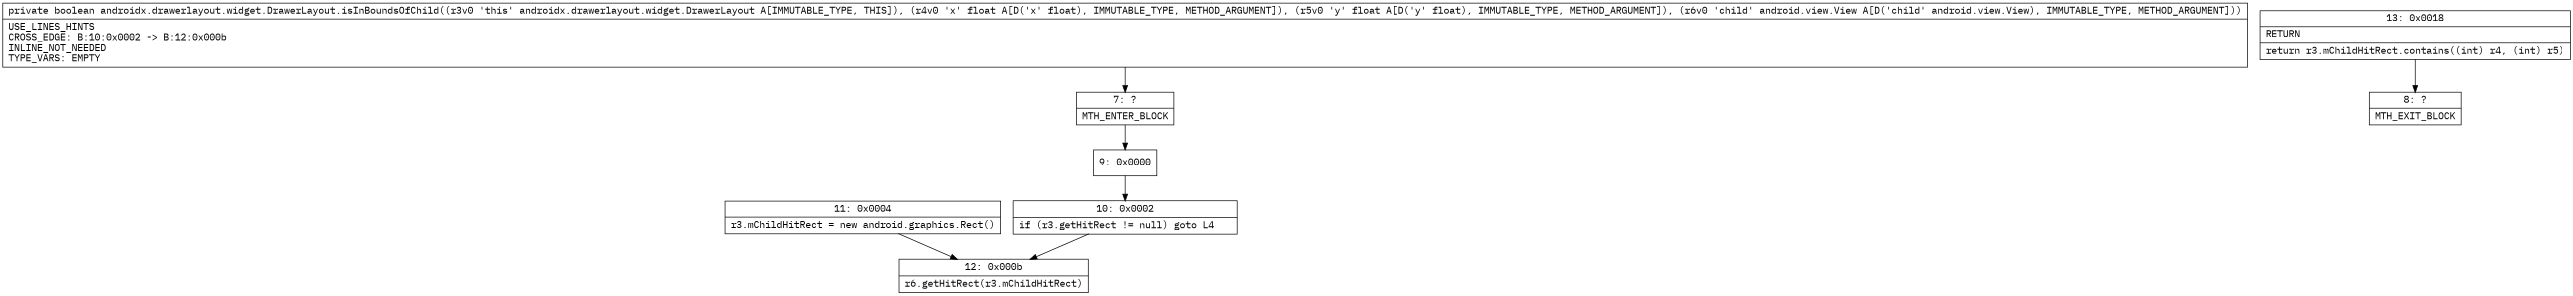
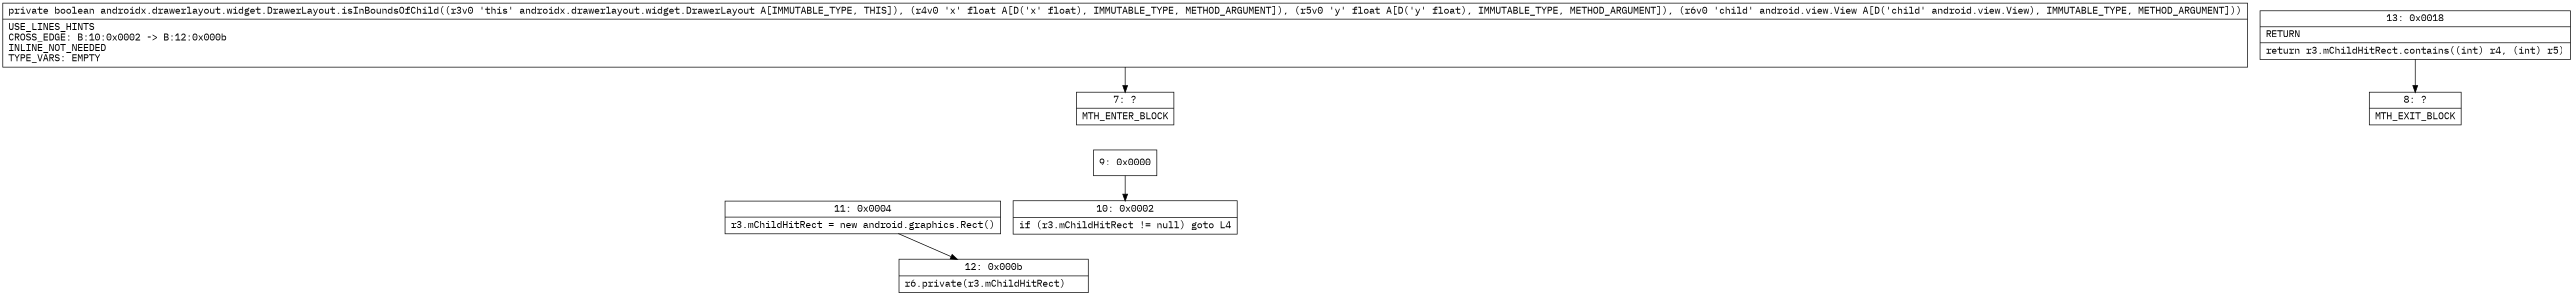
(1125, 134) -> none
(1116, 225) -> (1125, 225)
(1063, 245) -> none
(994, 284) -> (985, 284)
